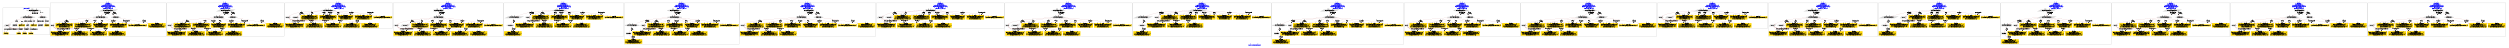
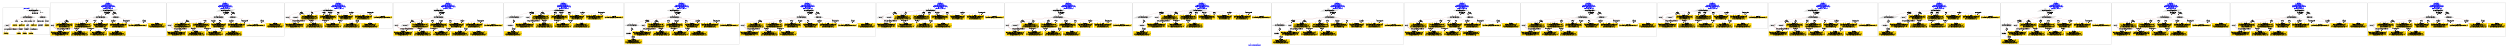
(15, 25) -> (15, 25)
